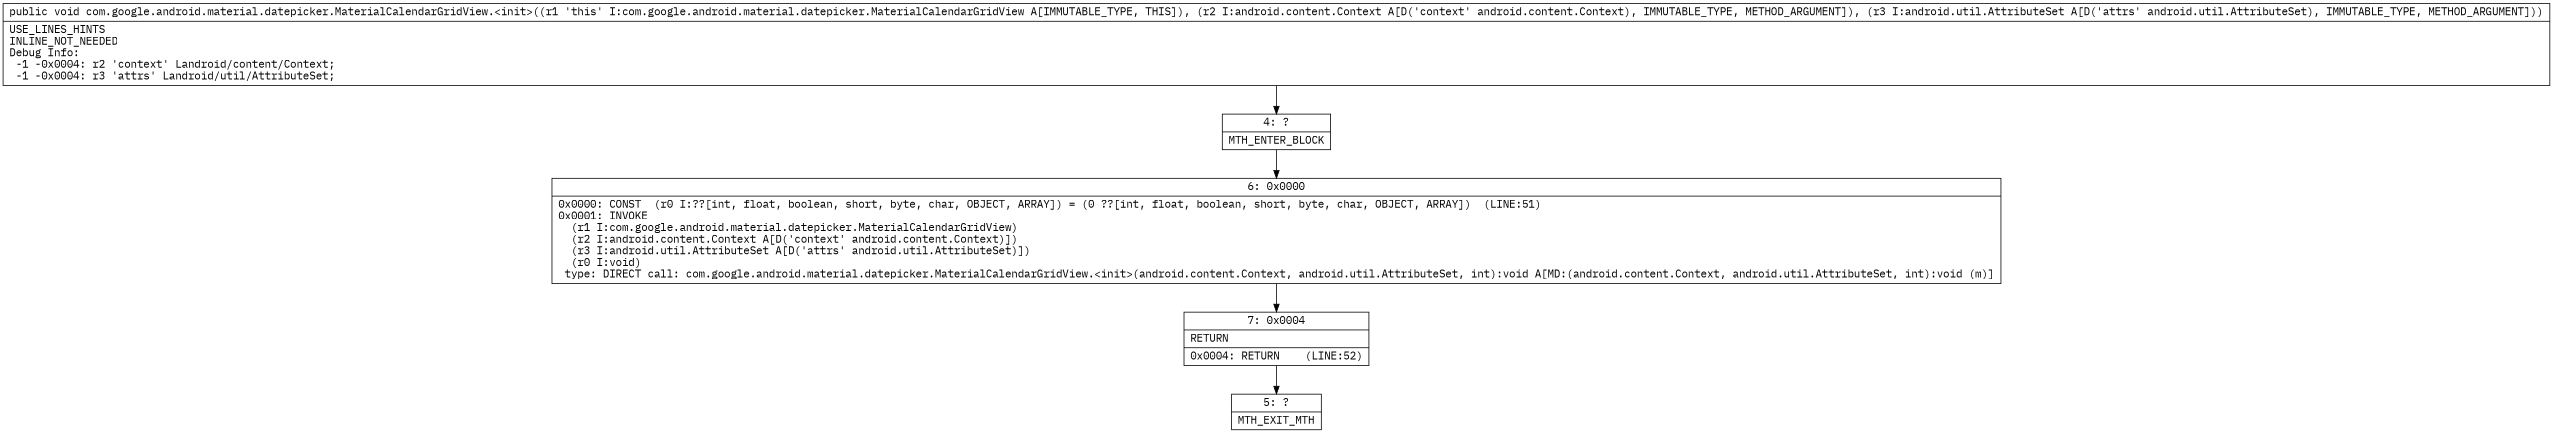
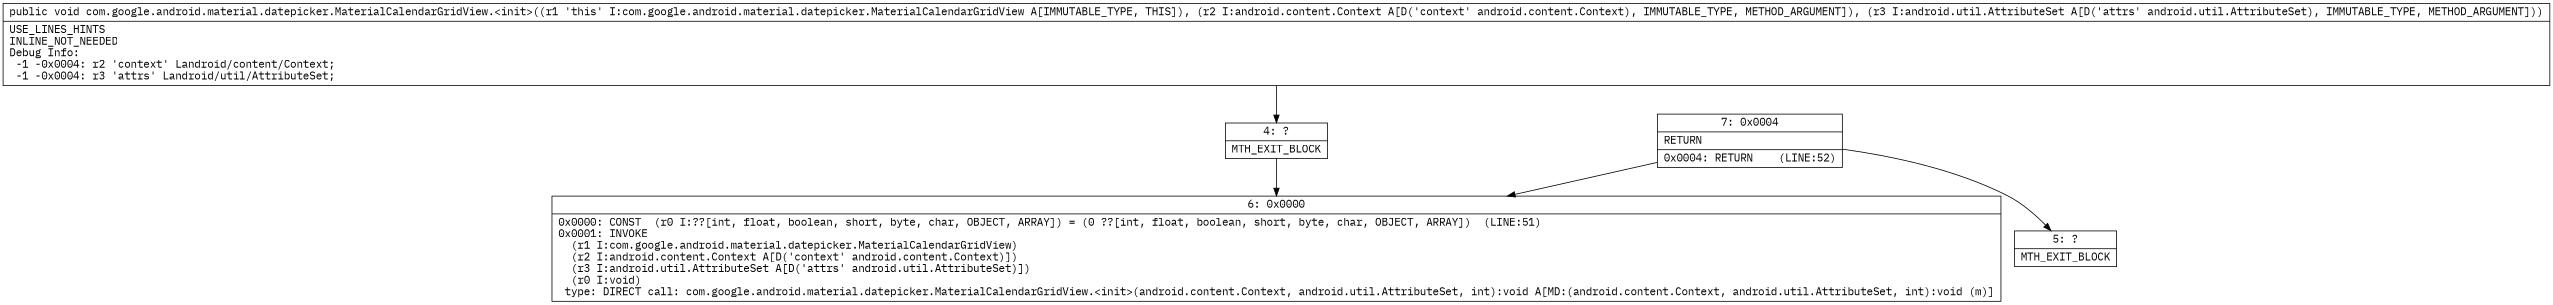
(1276, 140) -> (1276, 149)
(1276, 294) -> (1586, 178)
(1276, 420) -> (2066, 257)
